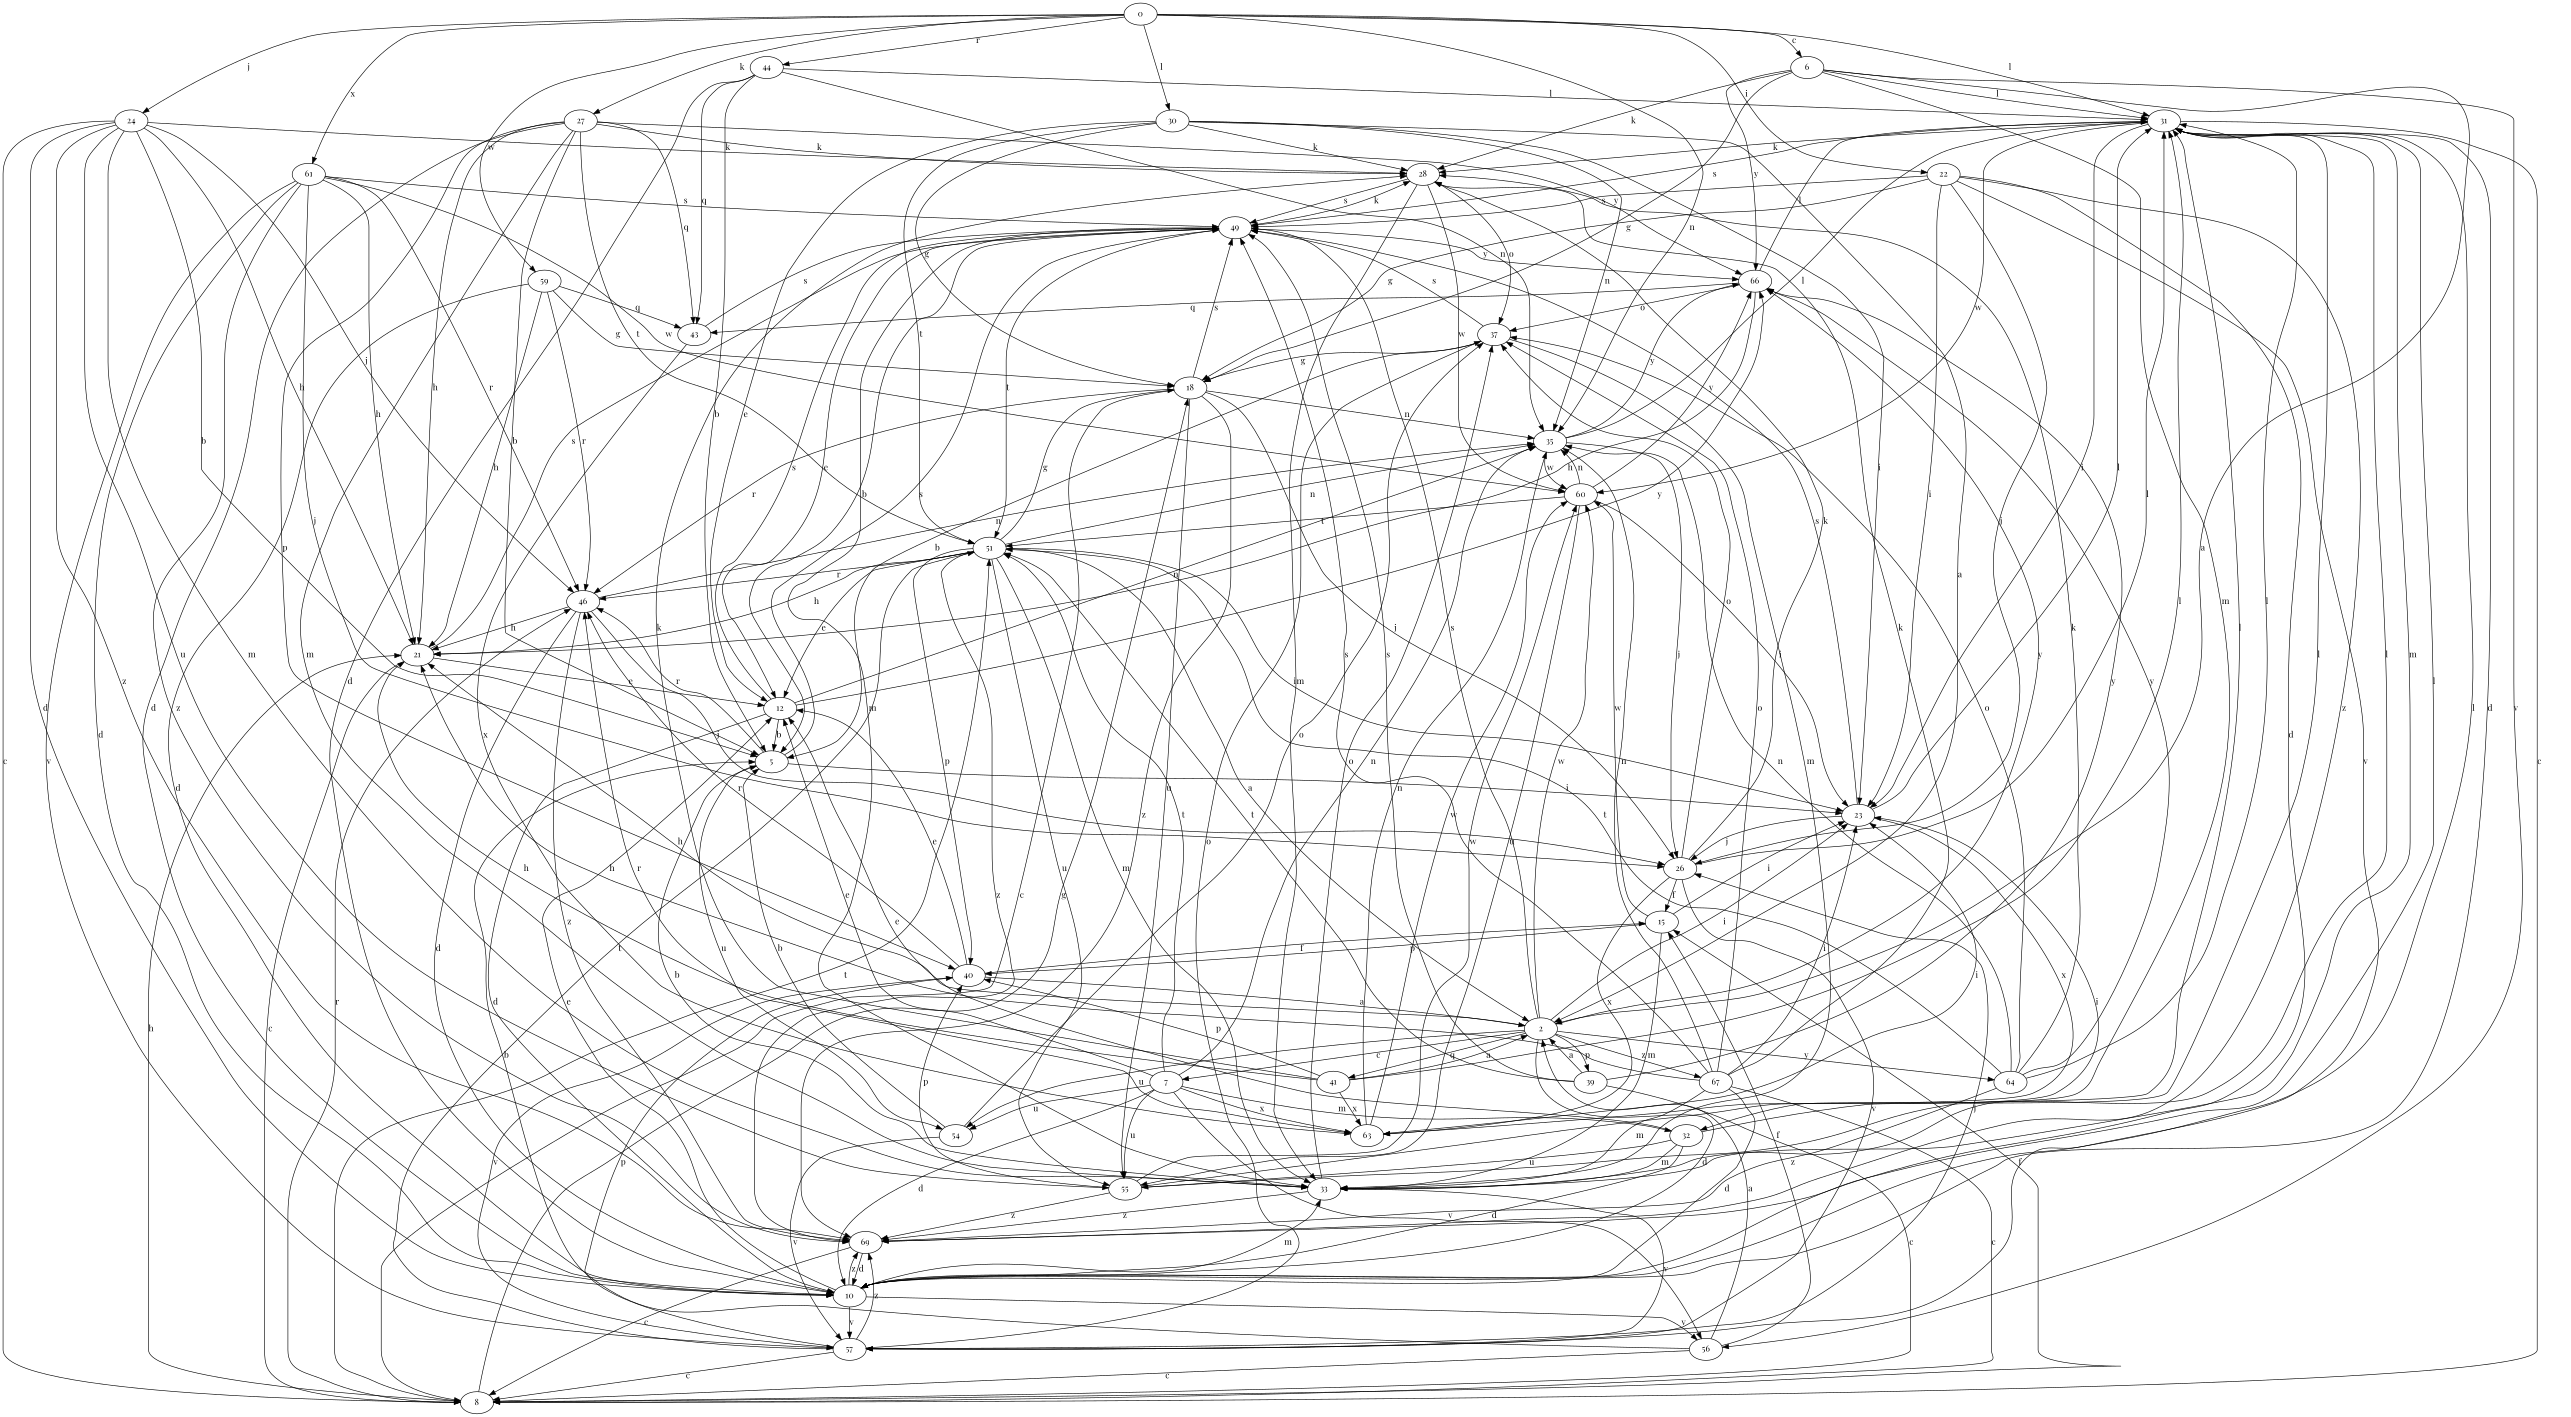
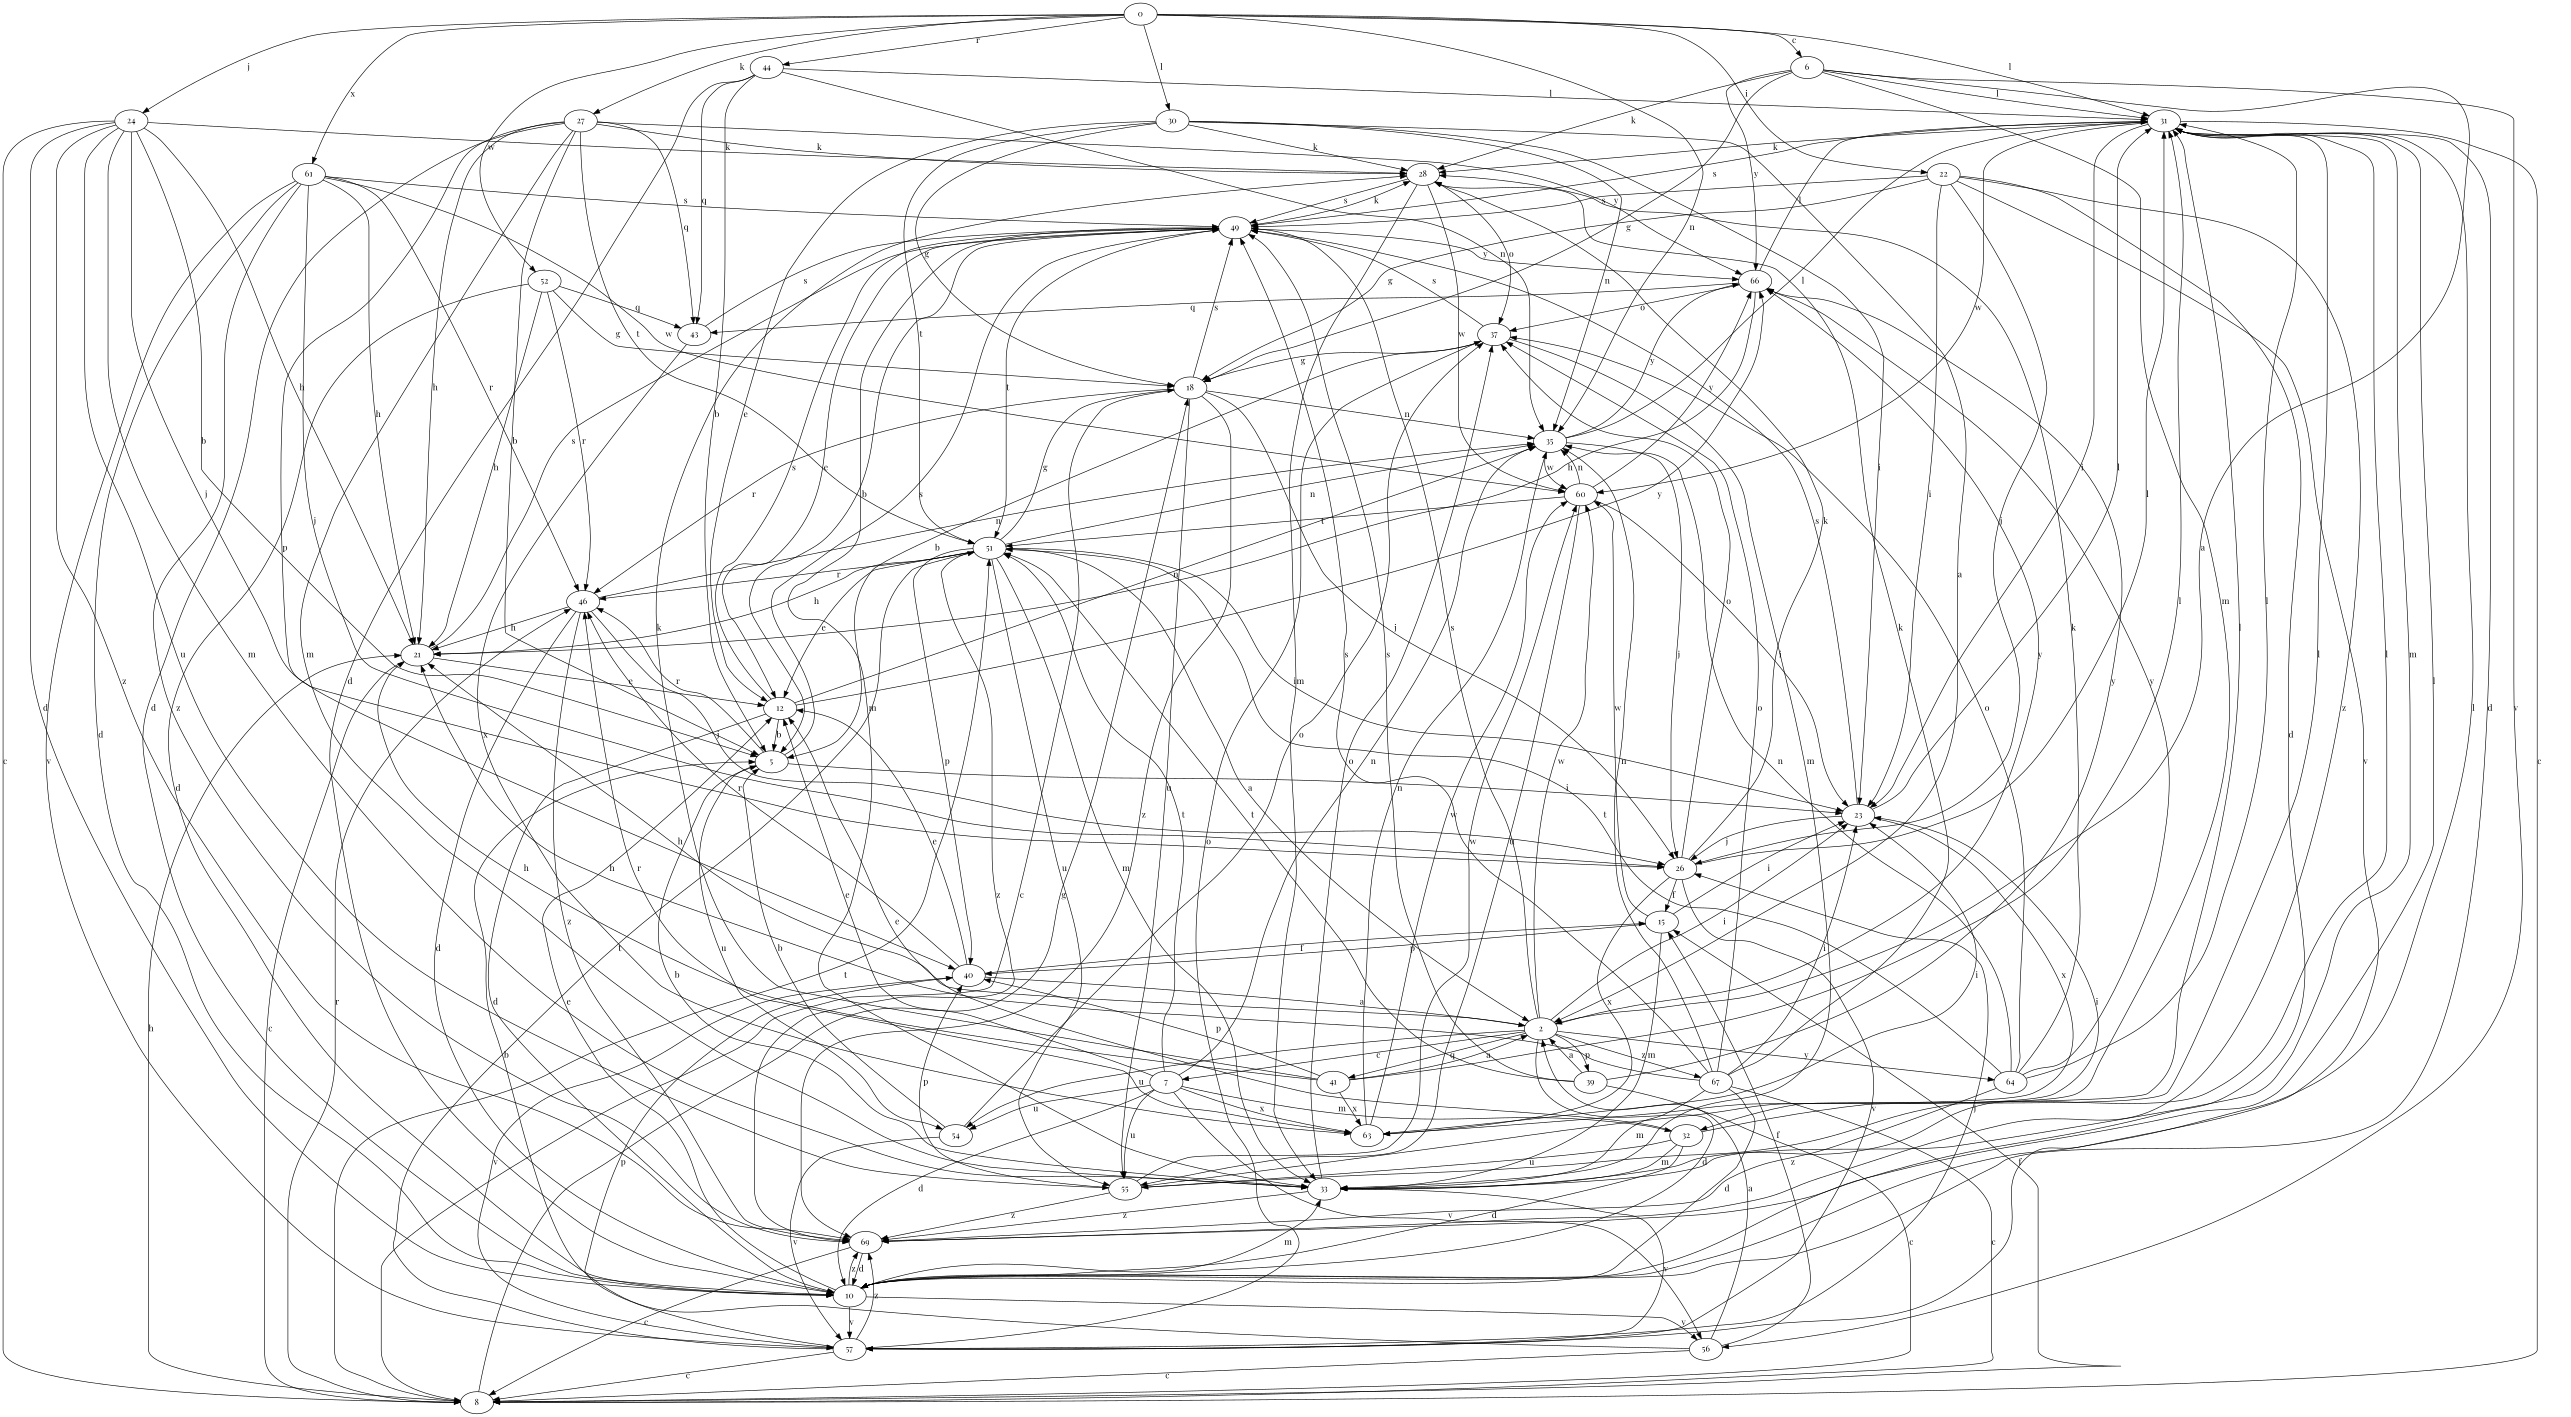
(545, 281) -> (545, 281)
(349, 340) -> (633, 771)
